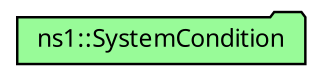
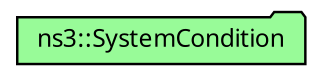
(161, 41) -> (161, 41)
